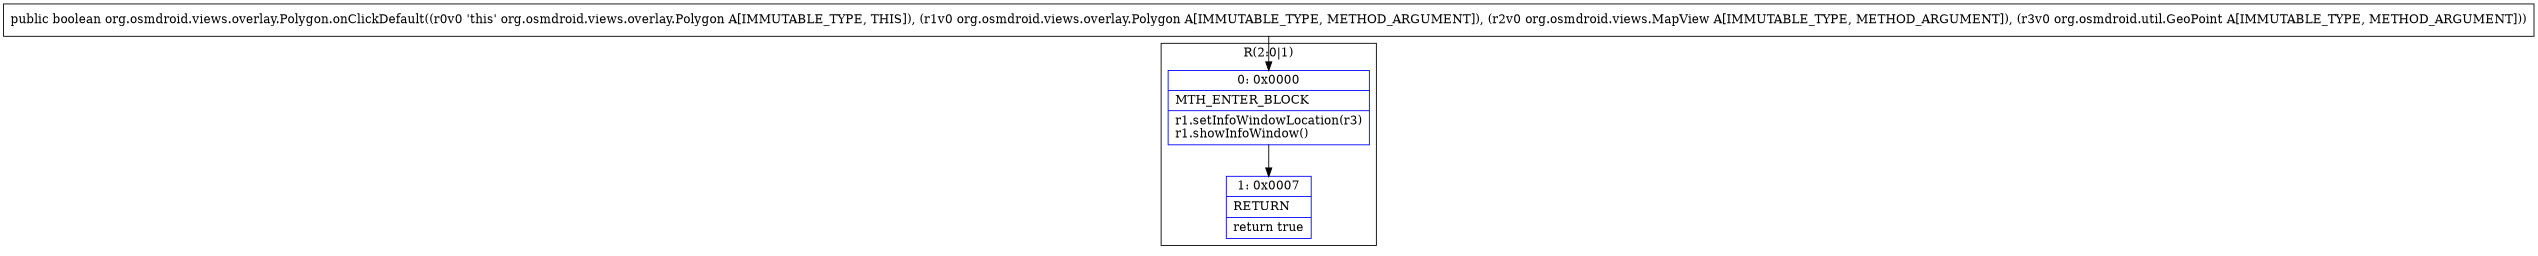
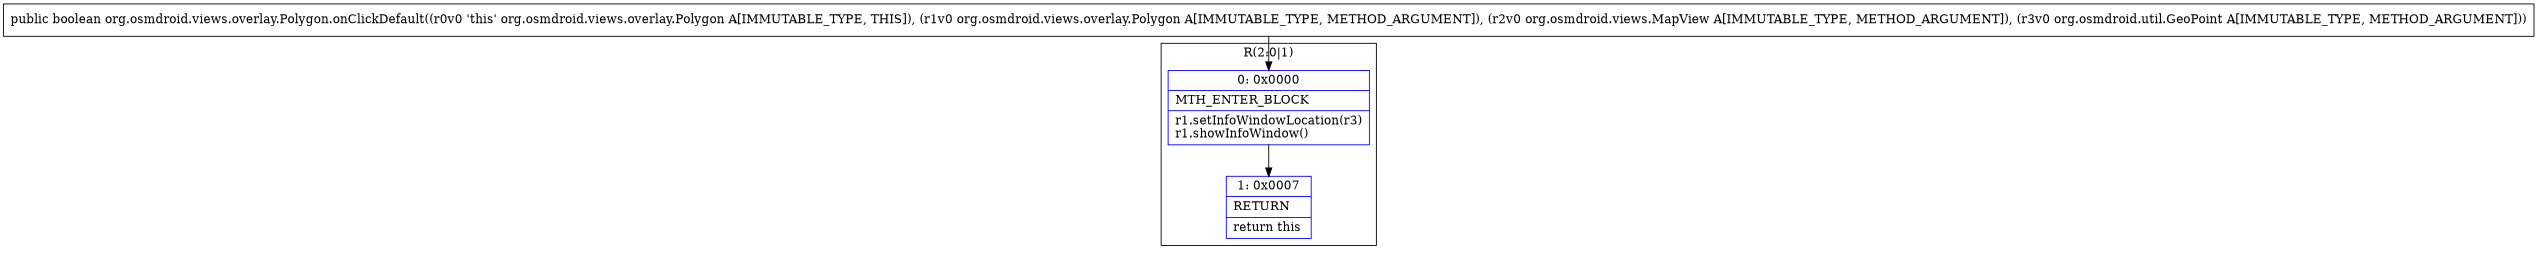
(1269, 228) -> (1267, 228)
